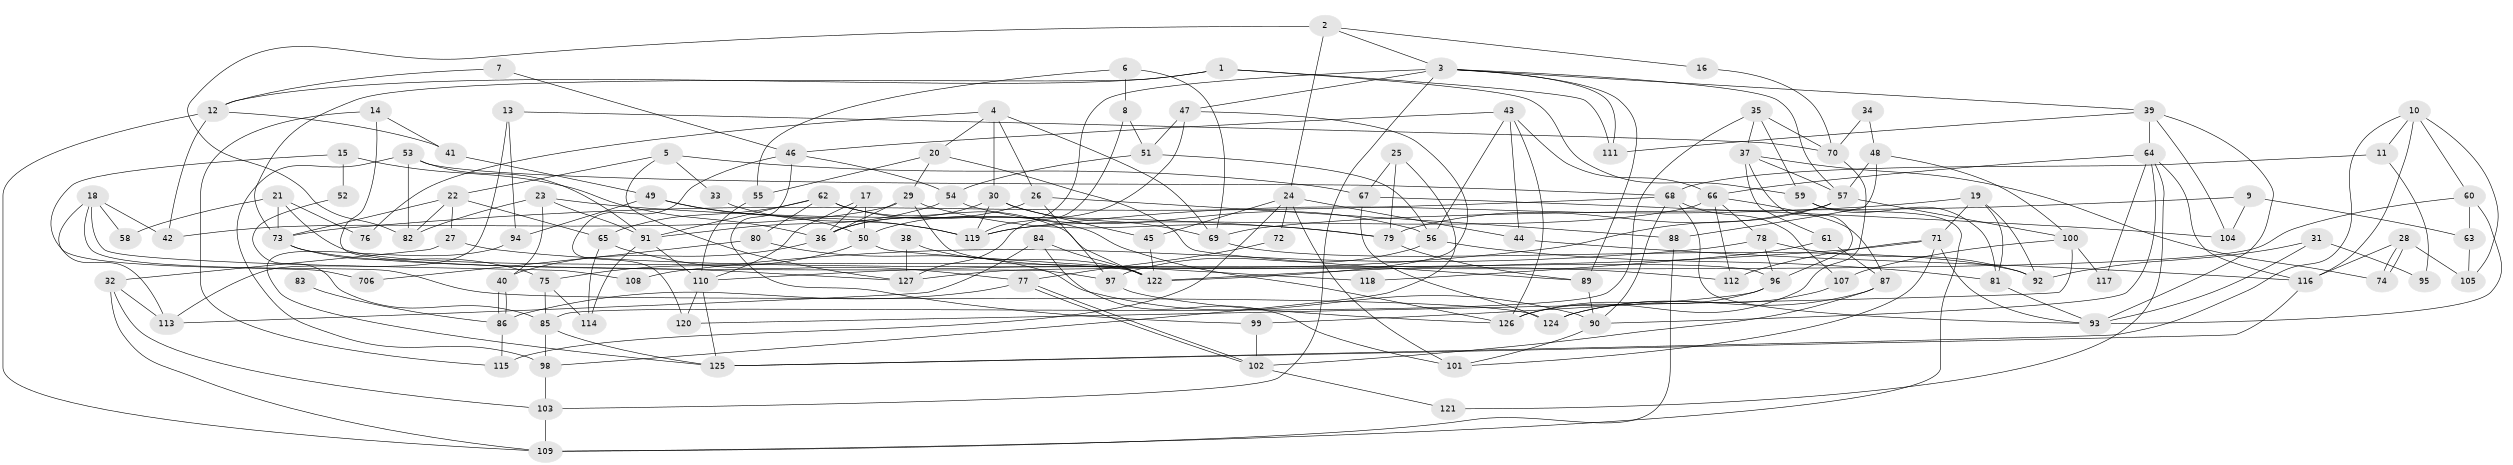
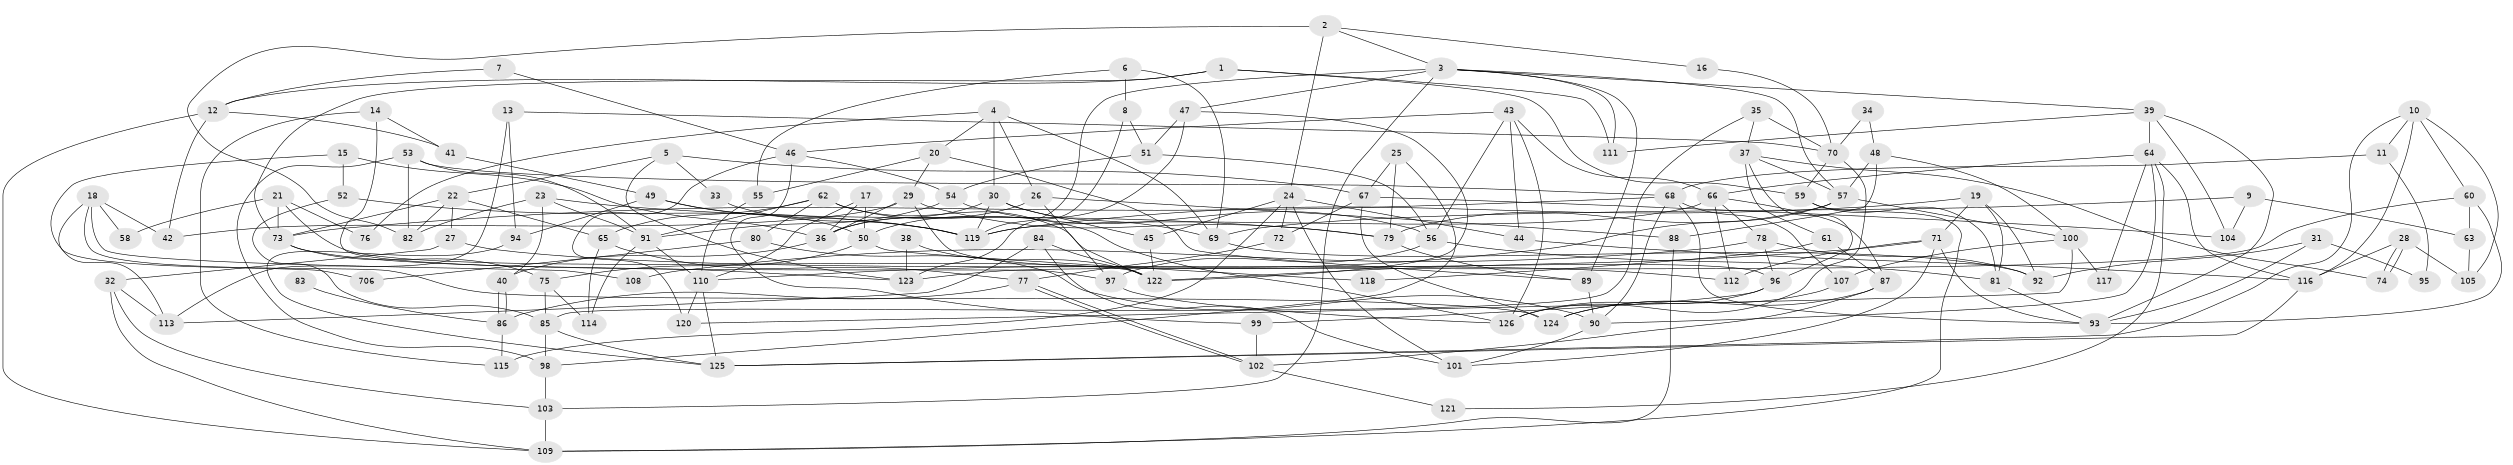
(1779, 154) -> (1816, 176)
none -> (658, 213)
none -> (1322, 218)
(906, 281) -> (906, 281)
